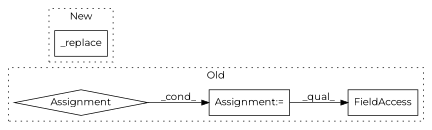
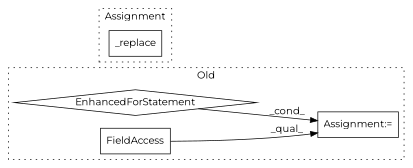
(81, 17) -> (135, 17)
(81, 103) -> (135, 103)
(315, 103) -> (241, 140)
